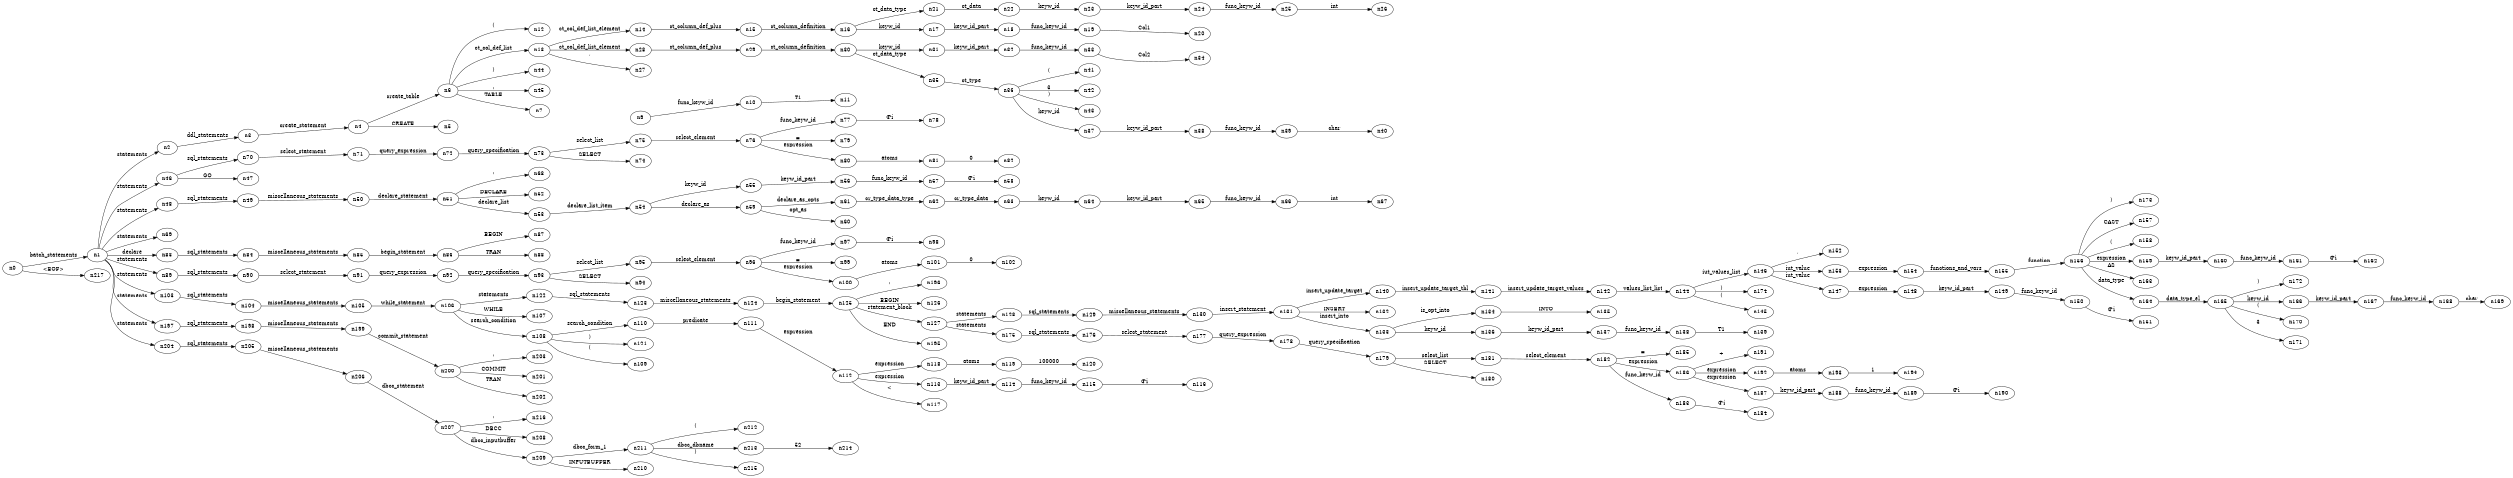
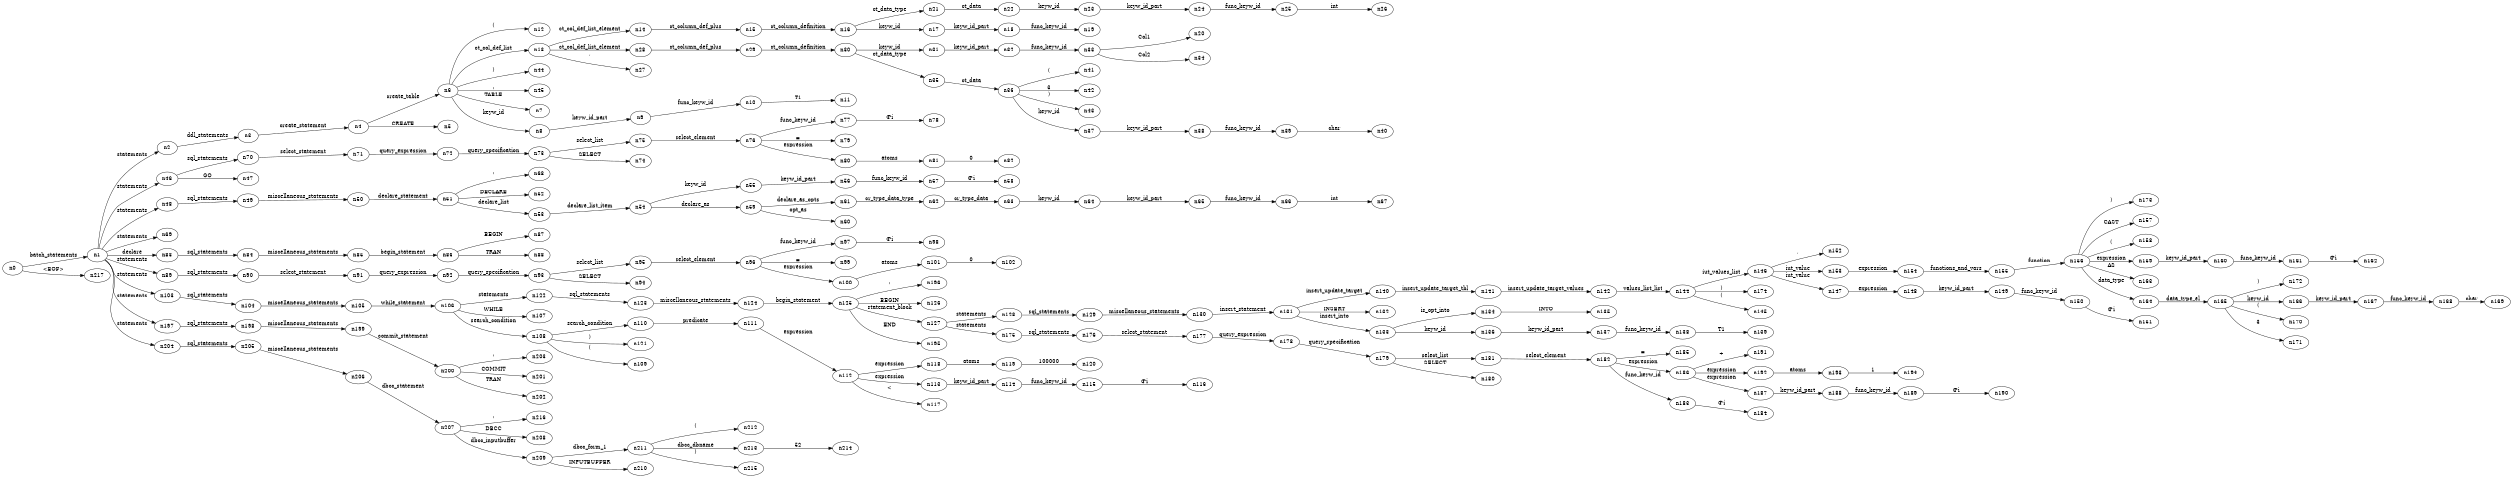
(1143, 32) -> (1144, 46)
(971, 81) -> (971, 81)
none -> (539, 131)
